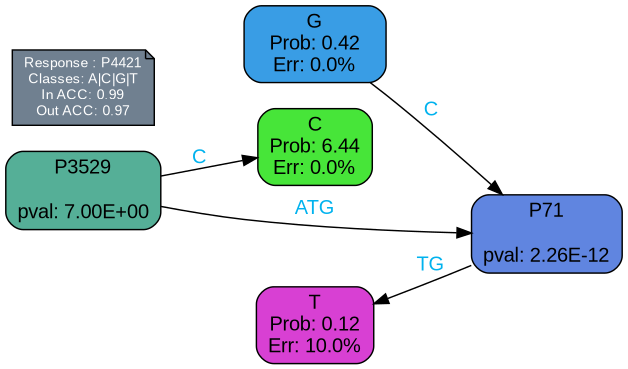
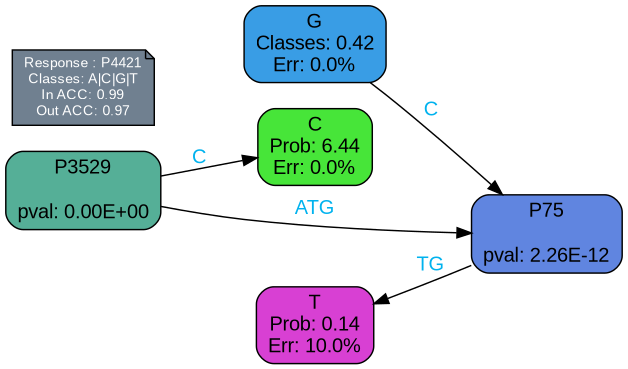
(315, 44) -> (315, 44)
(83, 190) -> (83, 190)
(547, 234) -> (547, 234)
(315, 325) -> (315, 325)
